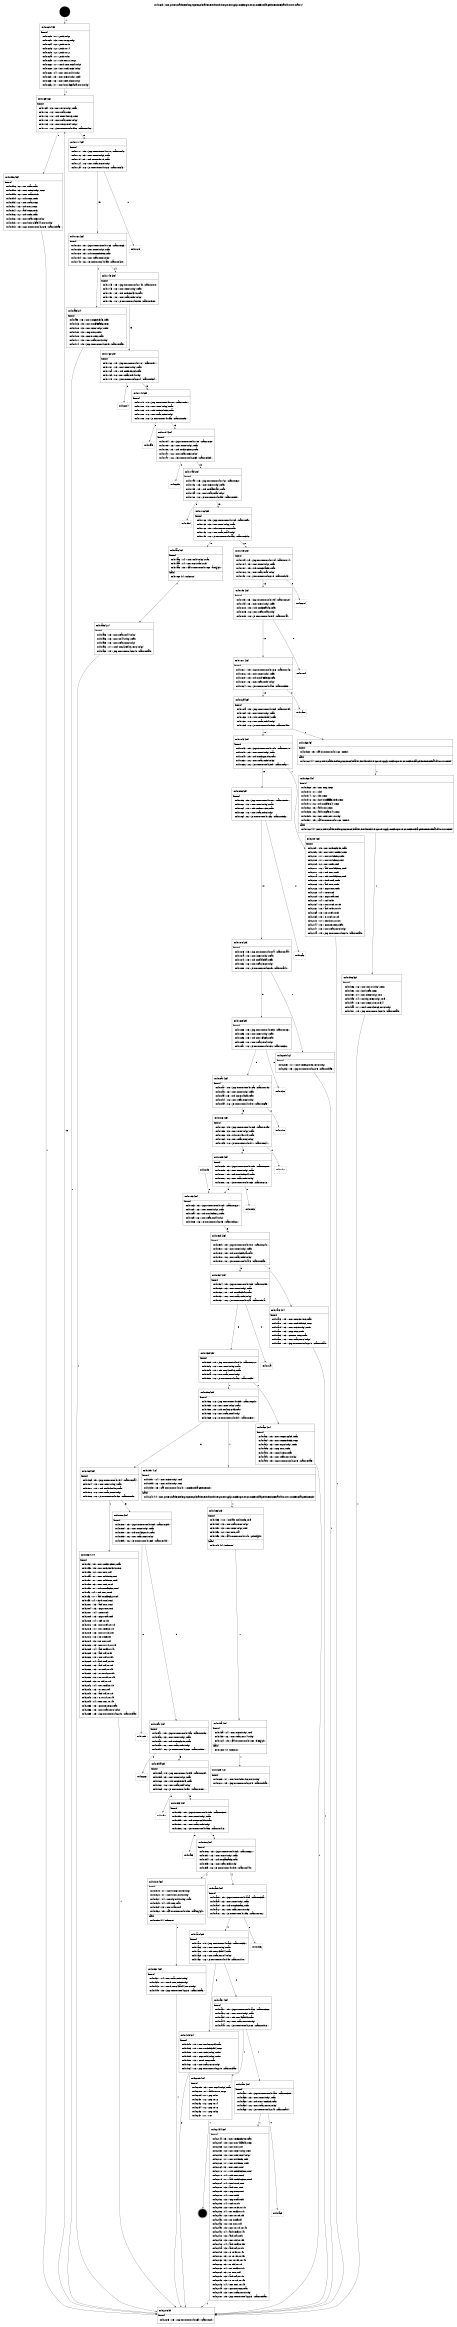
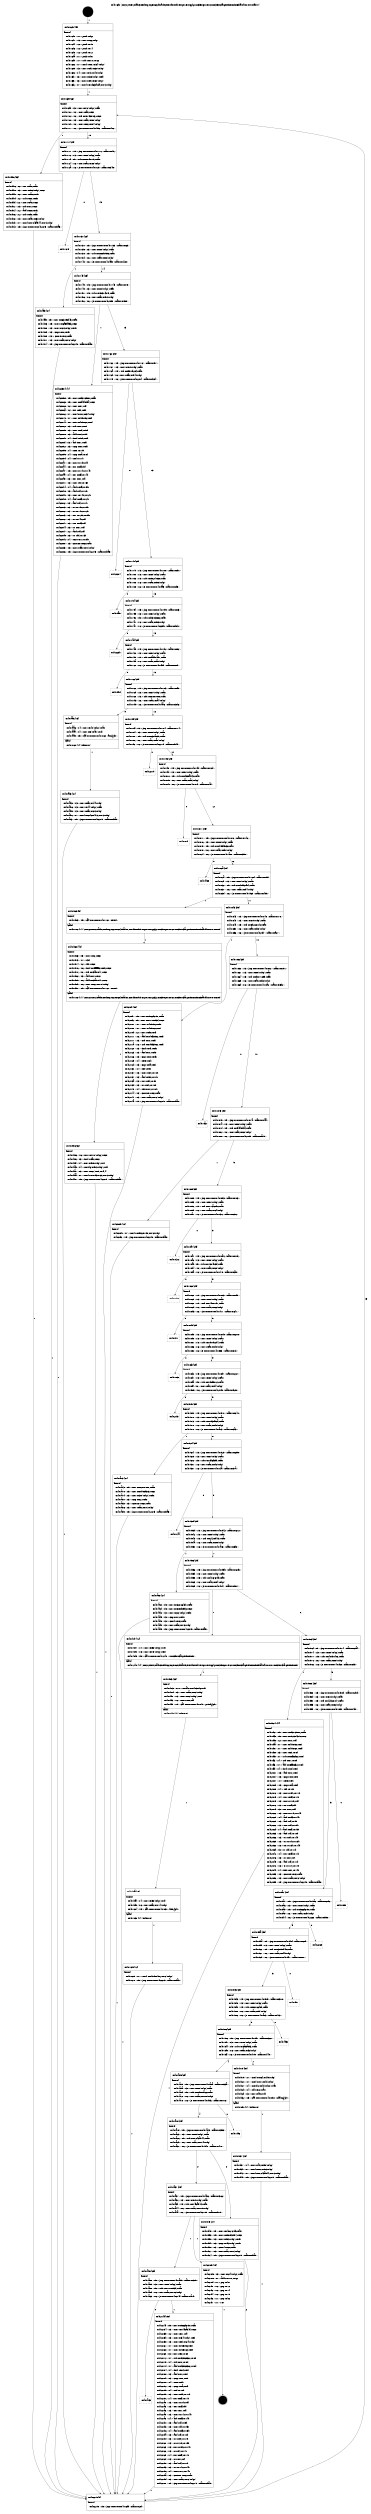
none -> (83, 471)
(207, 1183) -> (180, 1402)
none -> (131, 2238)
